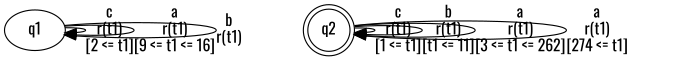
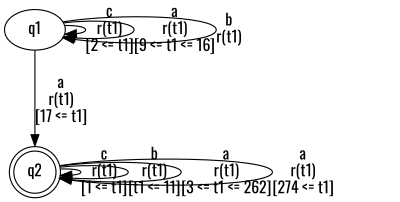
none -> (35, 92)
